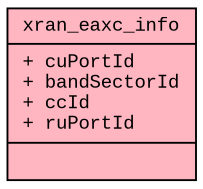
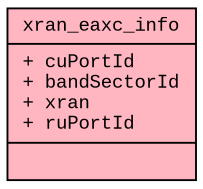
(57, 103) -> (57, 103)
